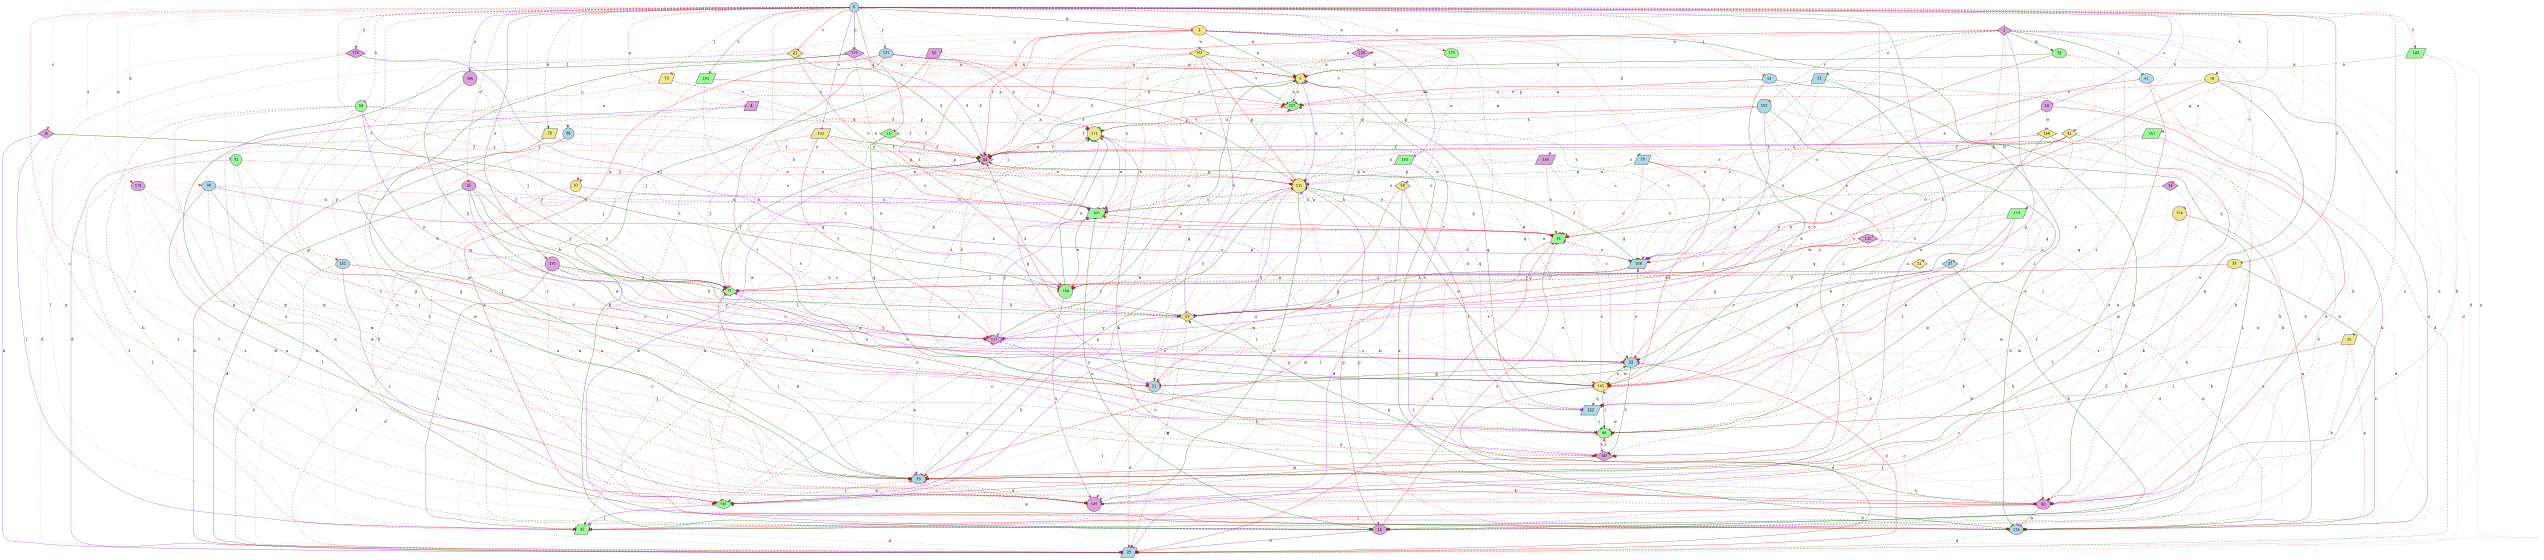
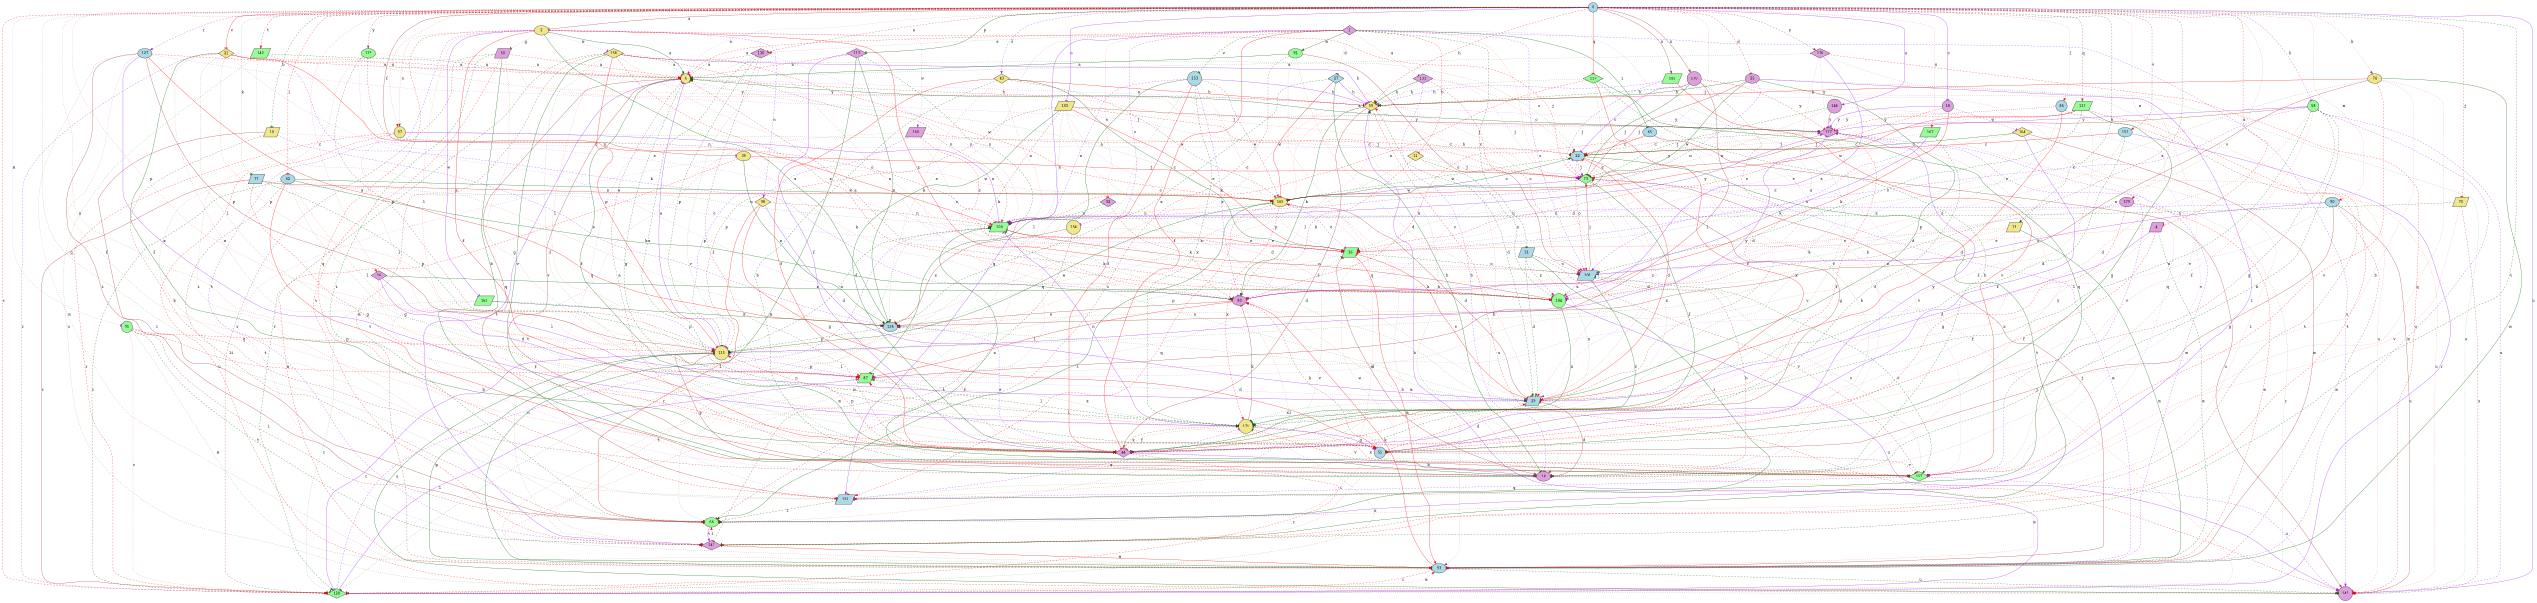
(1087, 13) -> (972, 16)
(1451, 289) -> (1006, 299)
